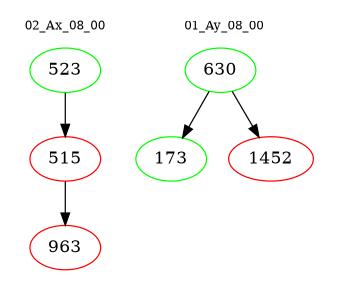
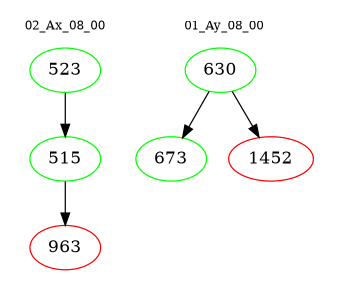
(65, 159) -> (65, 159)
(171, 159) -> (171, 159)
